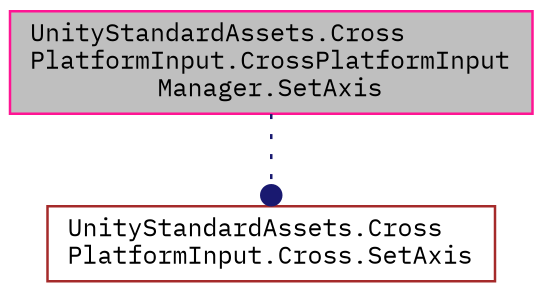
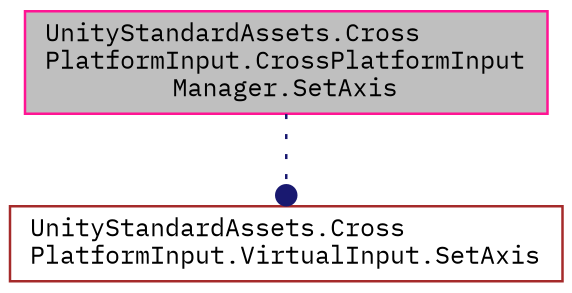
(271, 244) -> (286, 244)
